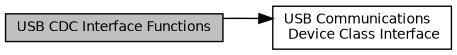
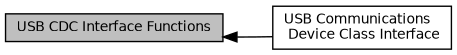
(241, 18) -> (255, 37)
